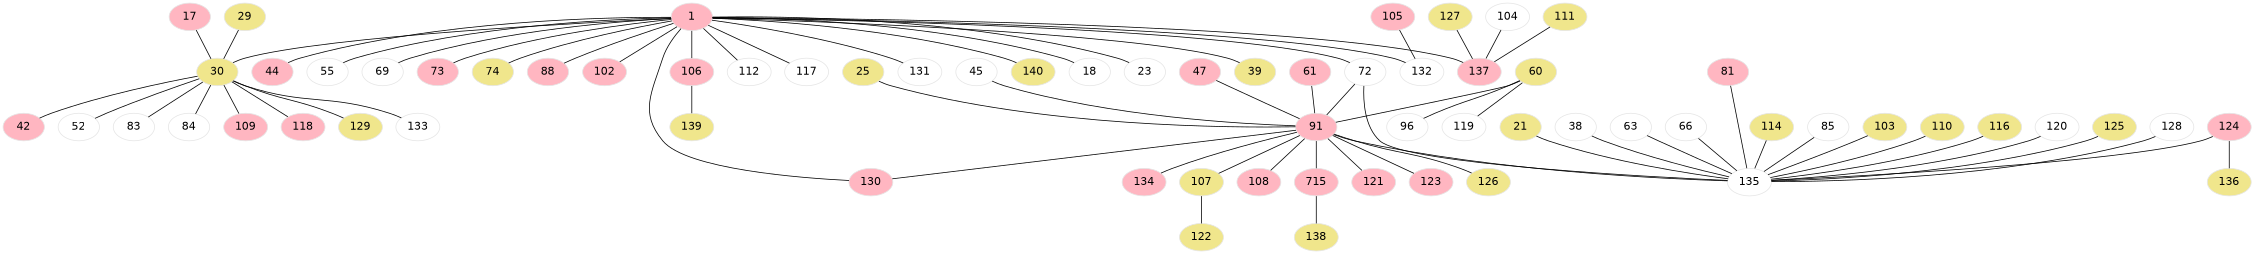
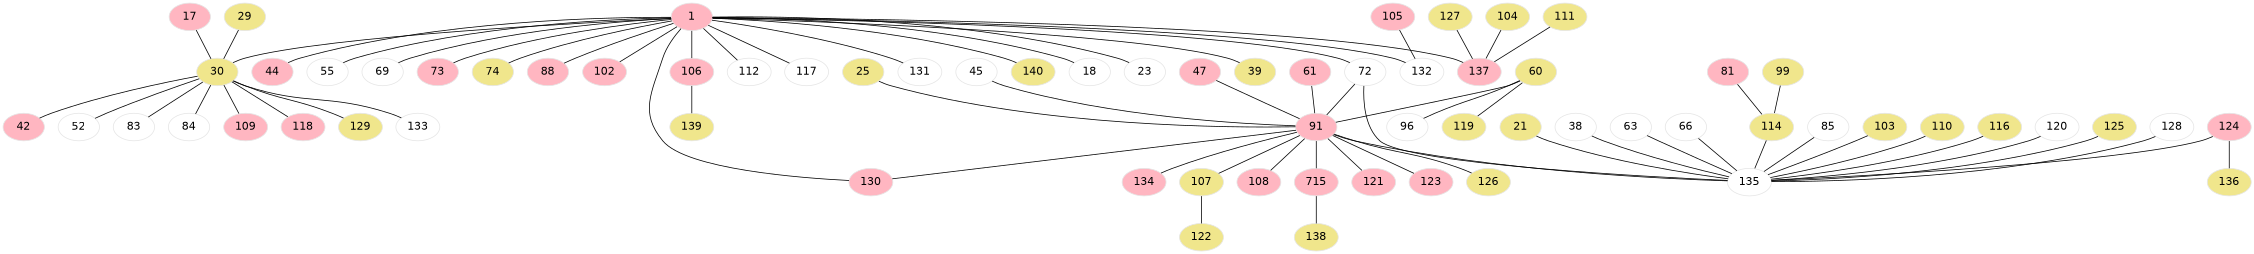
(1508, 17) -> (1508, 17)
none -> (1783, 72)
(1464, 127) -> (1464, 127)
(1739, 127) -> (1750, 99)
